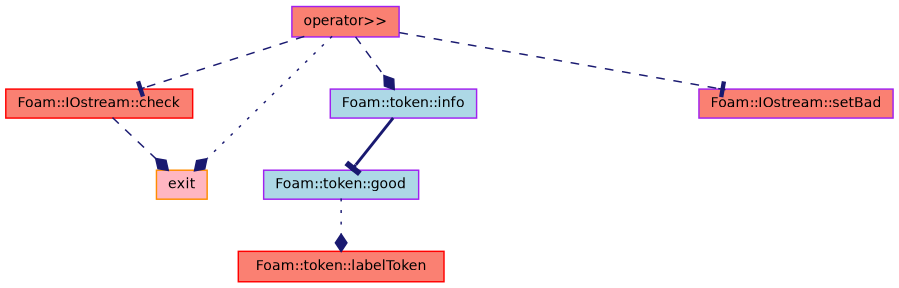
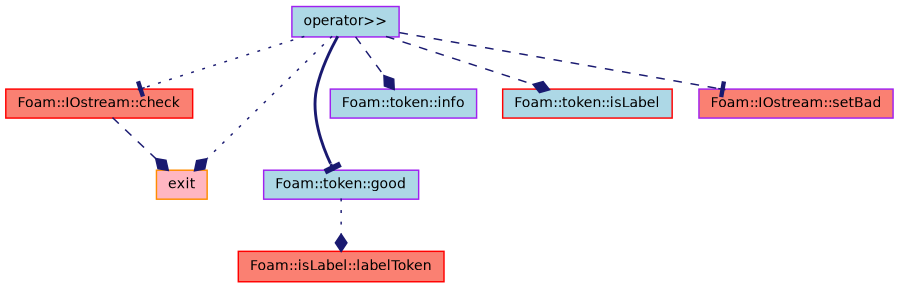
(345, 22) -> (345, 22)
(225, 62) -> (225, 62)
none -> (587, 104)
(375, 141) -> (315, 99)
(341, 267) -> (341, 267)
